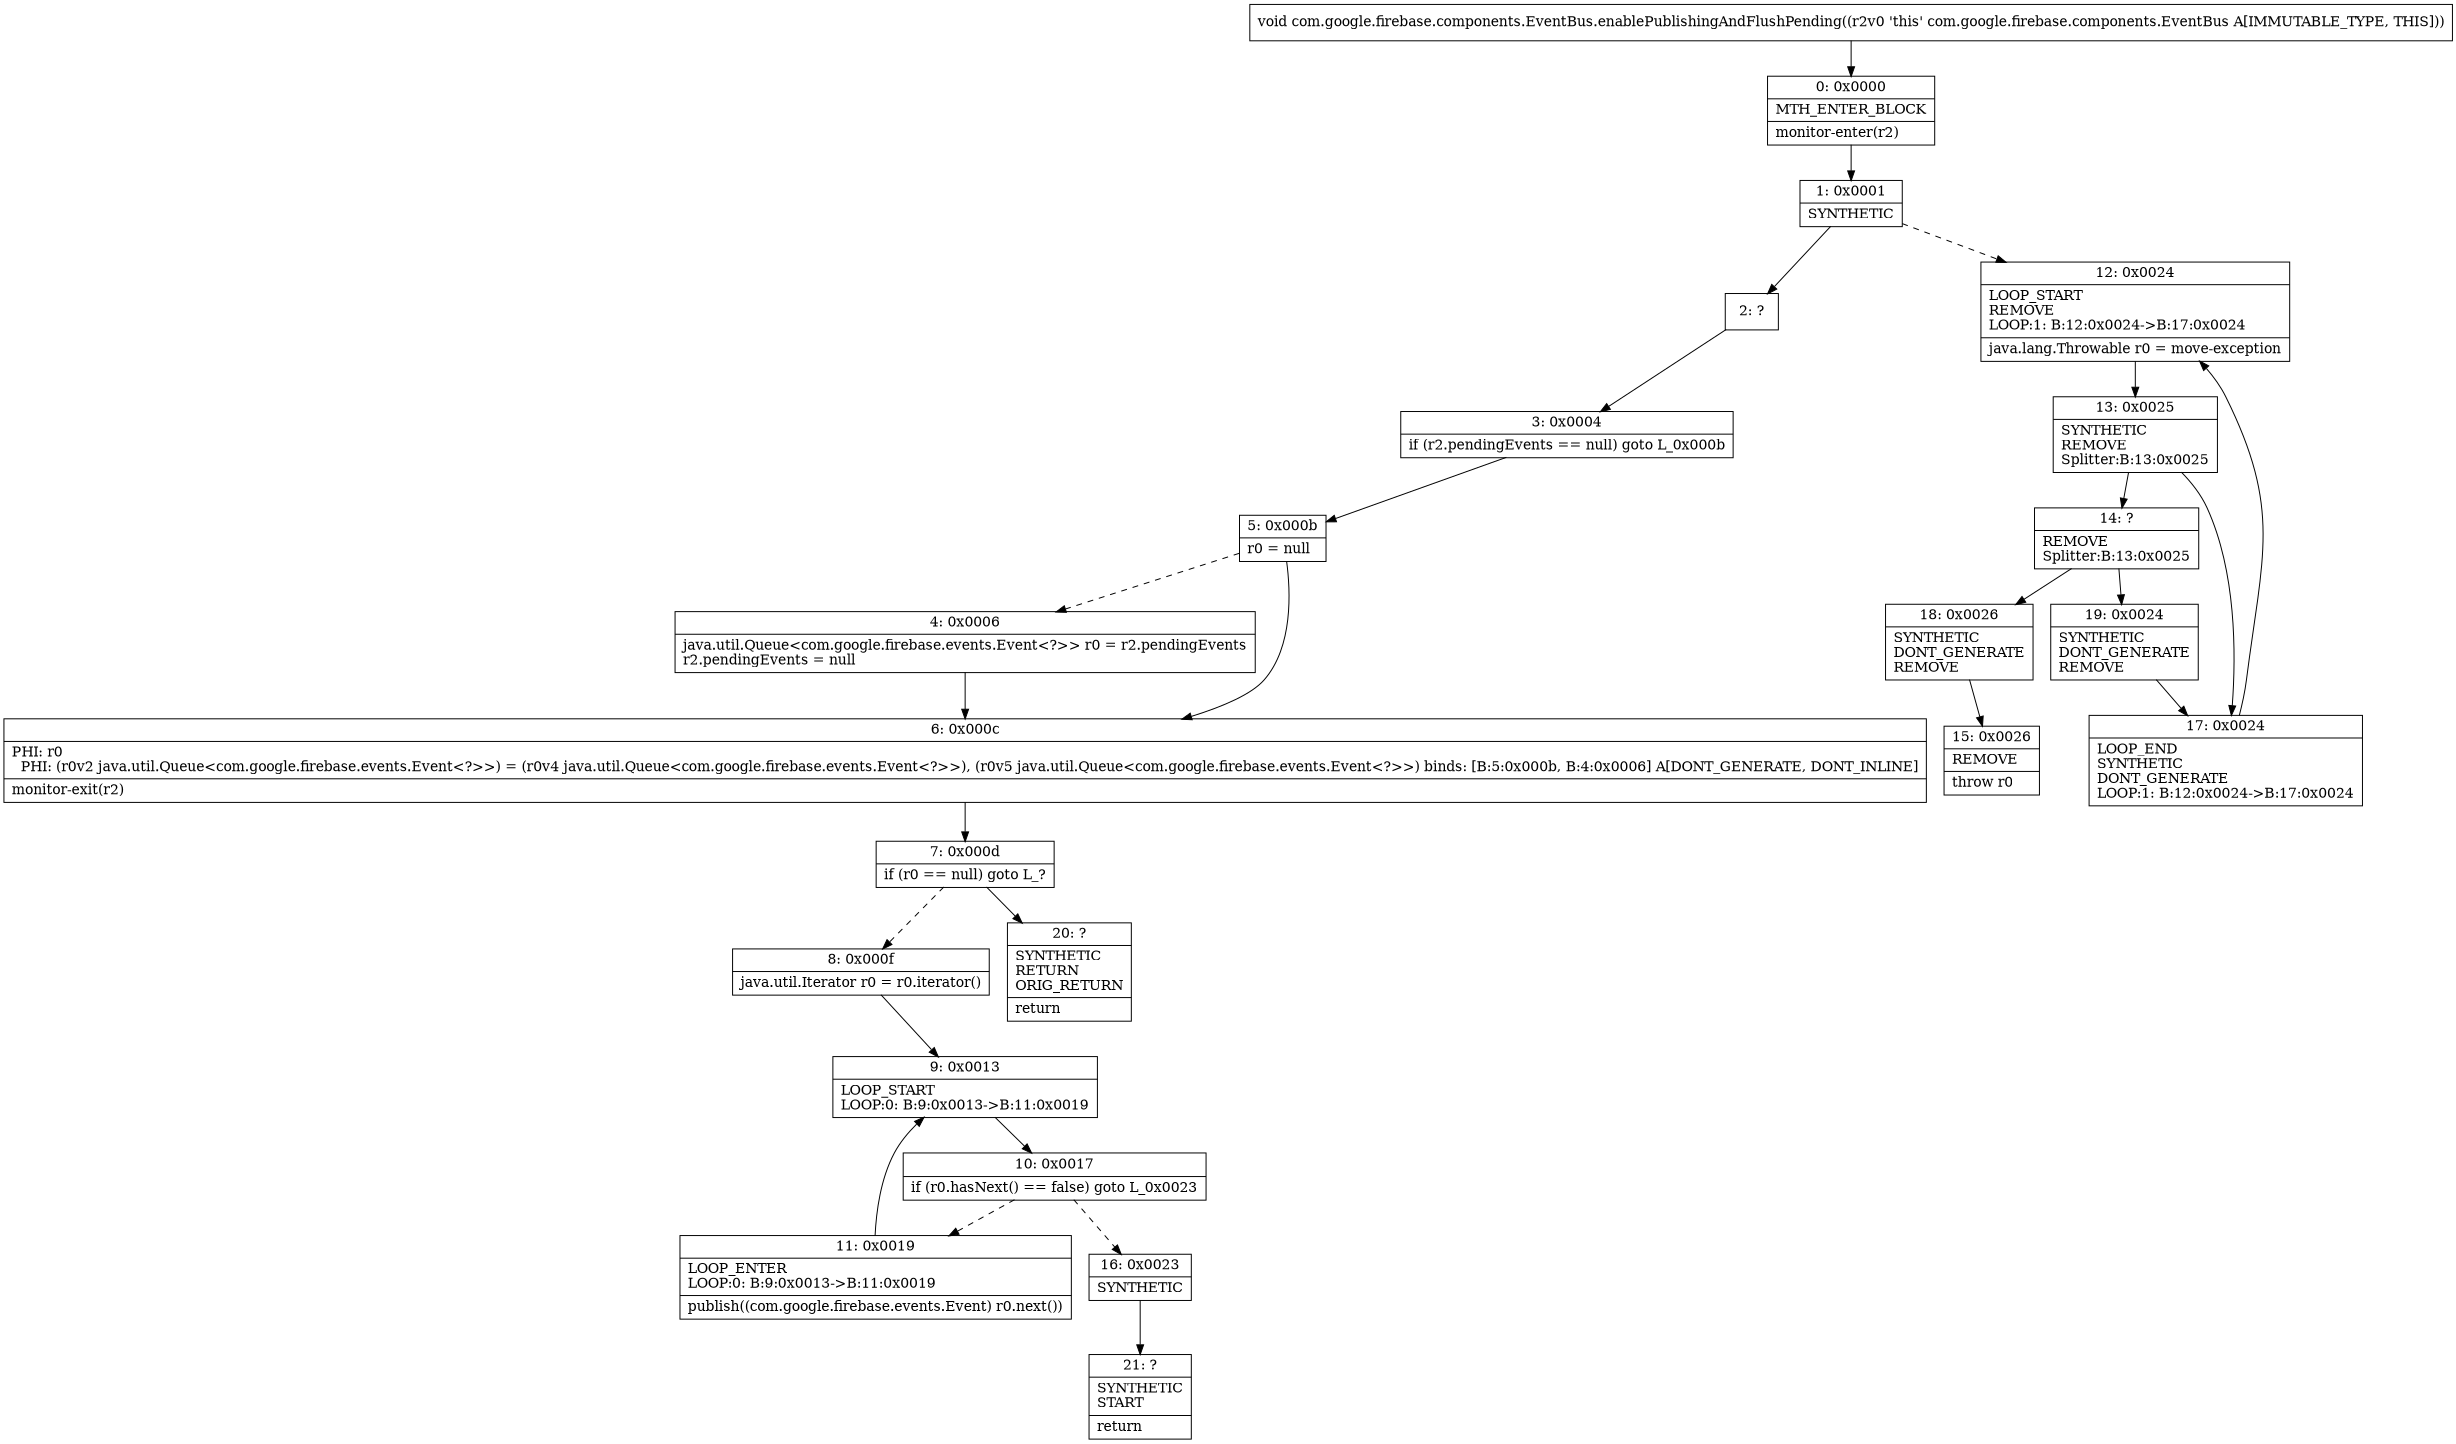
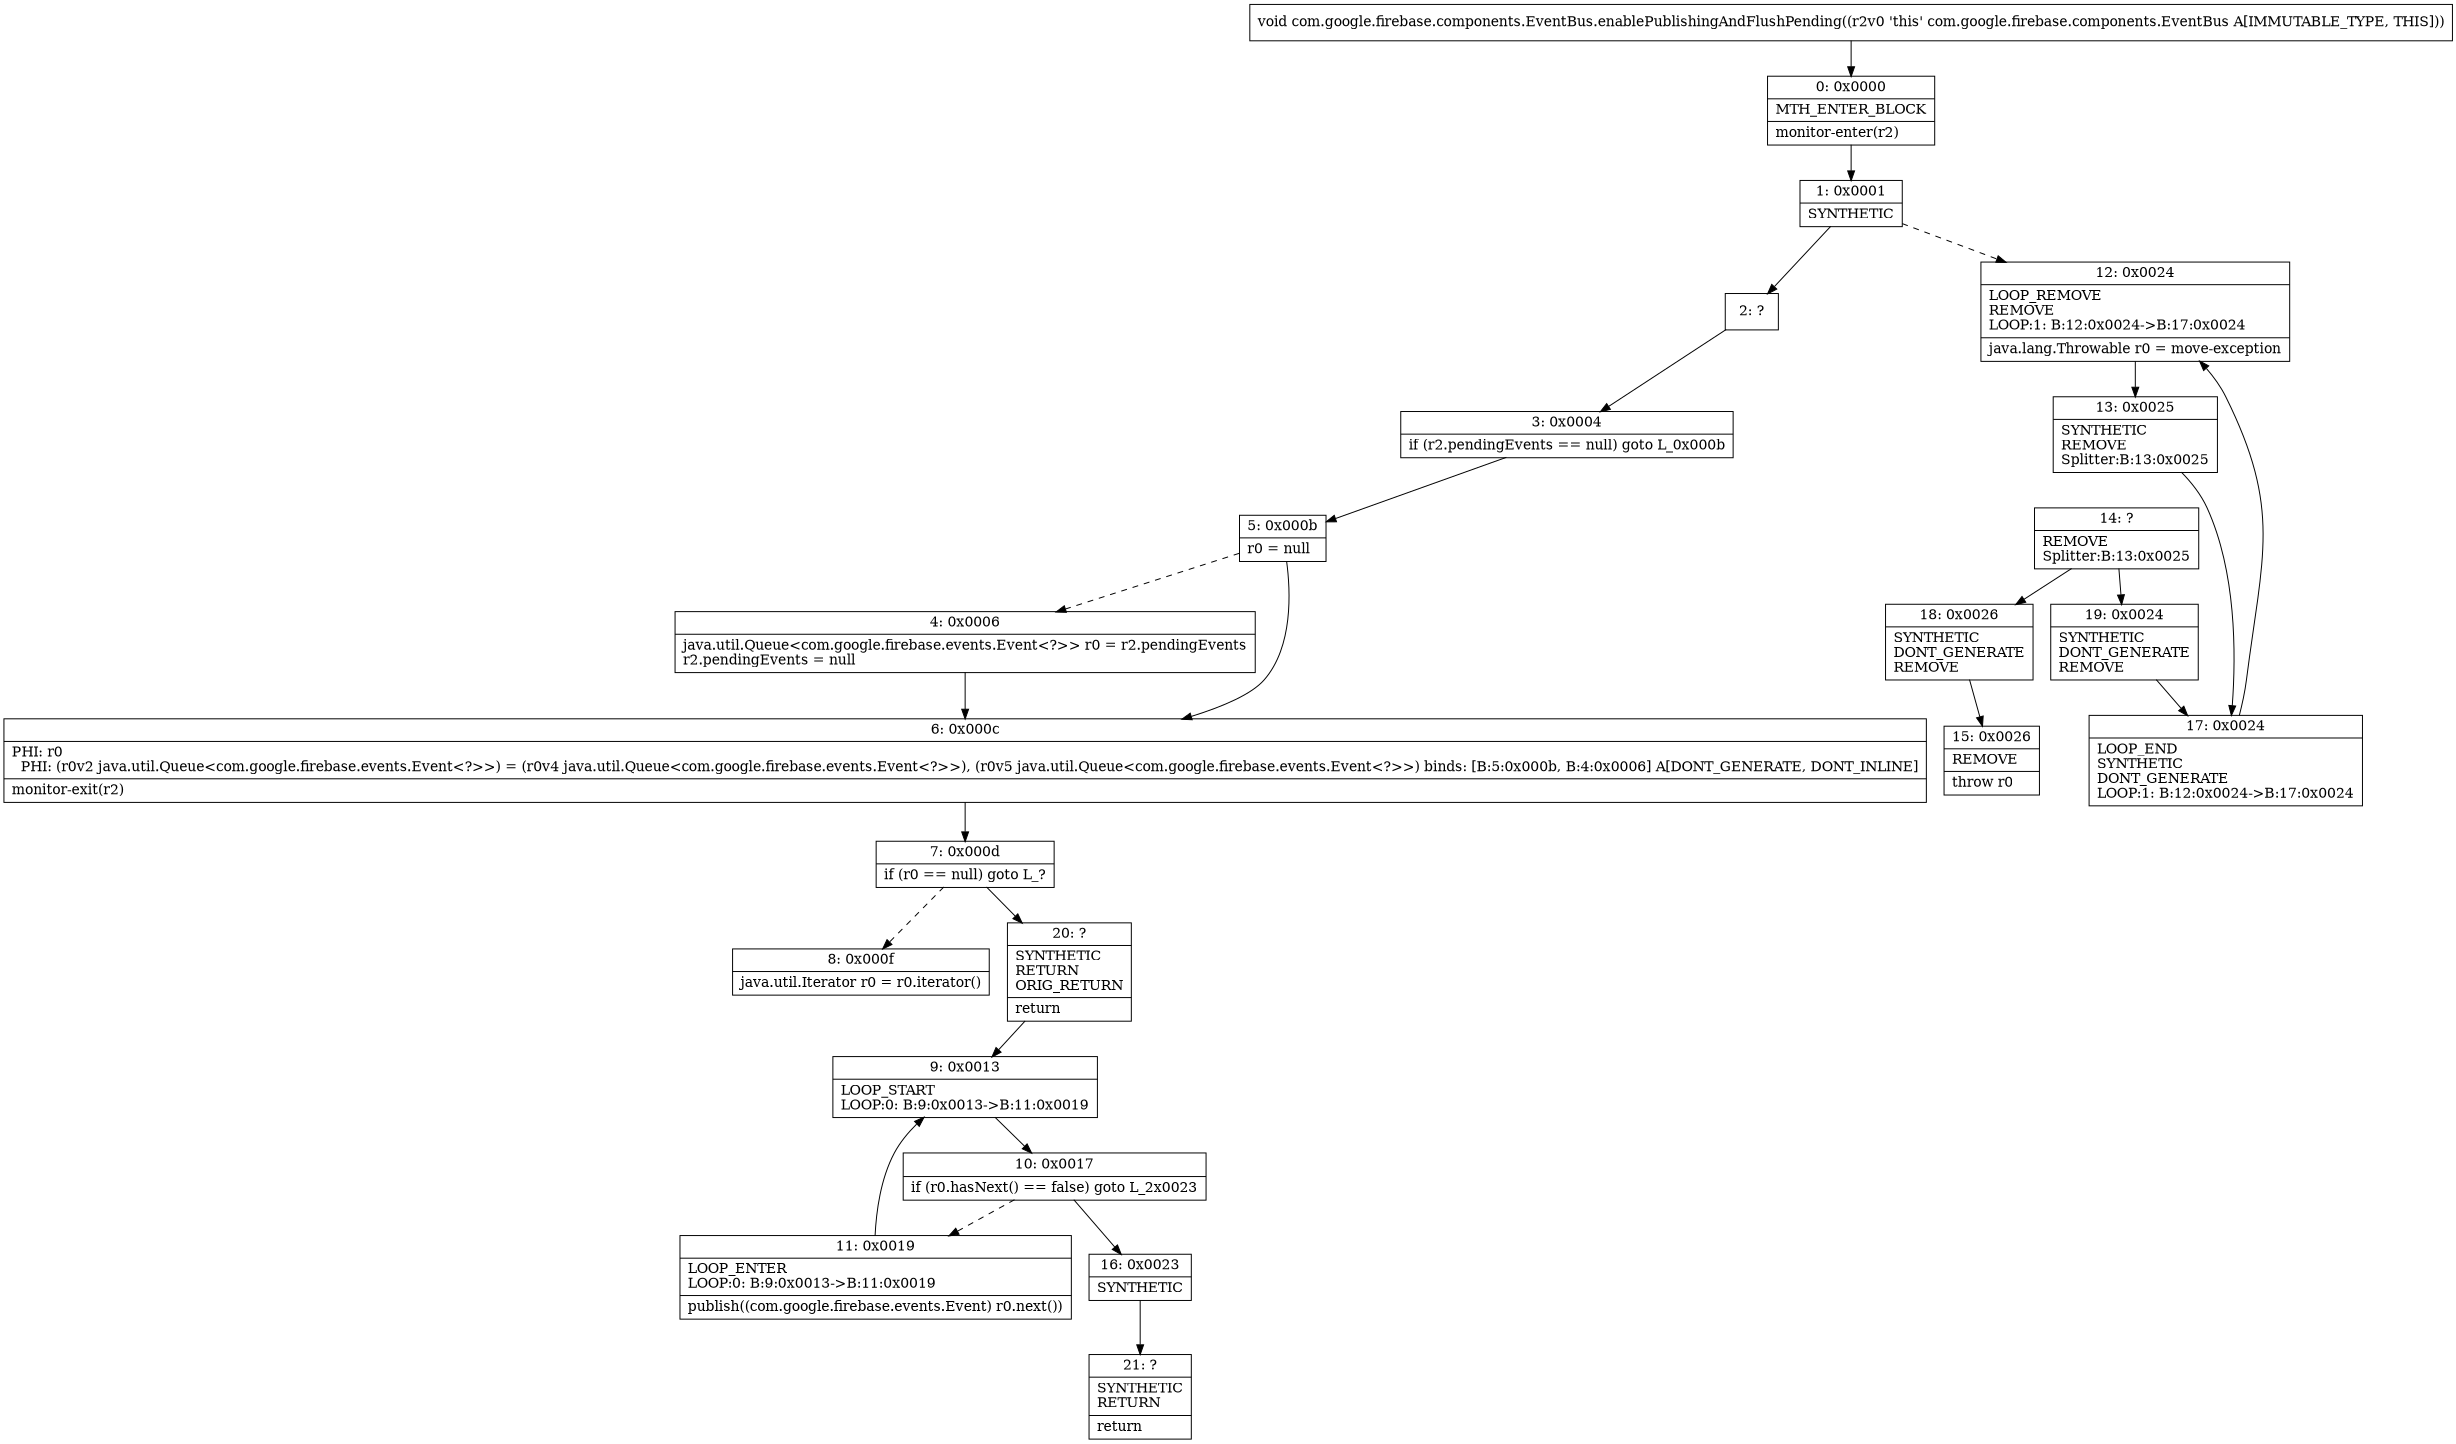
(2036, 296) -> (2045, 296)
(2126, 485) -> none
(906, 1022) -> (1012, 1035)
(1055, 1188) -> (1055, 1188)
(1094, 1223) -> (1094, 1223)
(1121, 1403) -> (1129, 1403)
